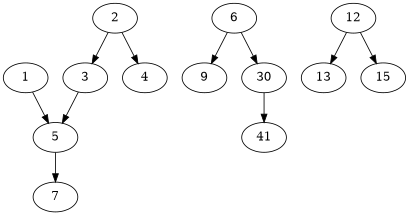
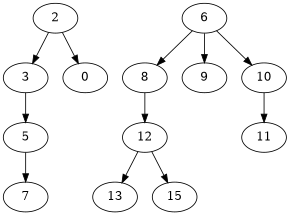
(26, 78) -> none
(145, 78) -> (85, 78)
none -> (145, 78)
(264, 78) -> (264, 78)
(264, 137) -> (264, 137)
